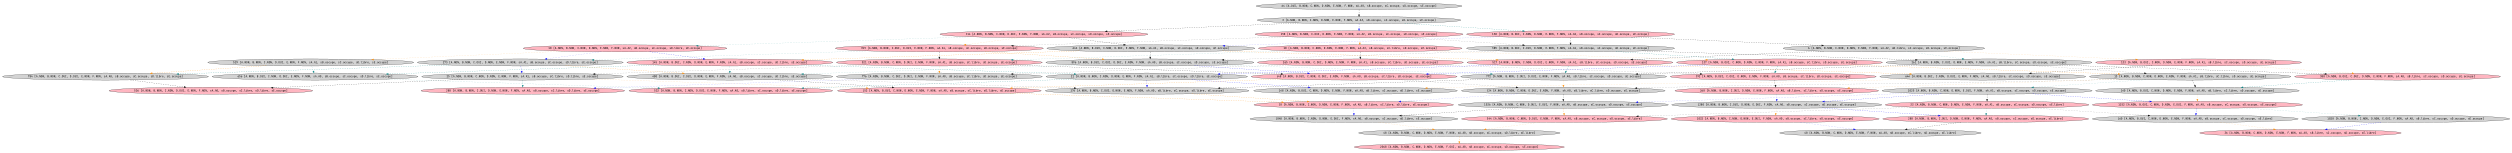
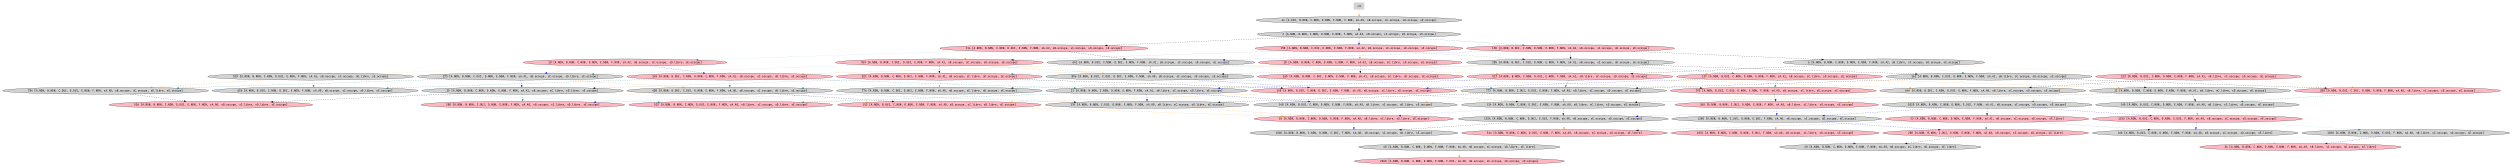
none -> (1359, 6)
